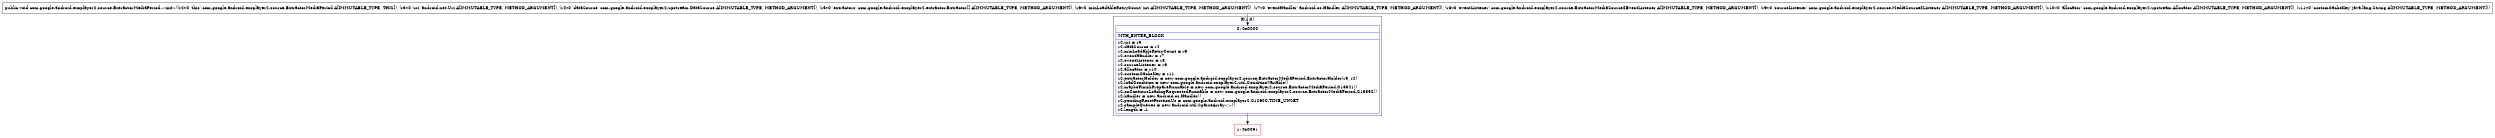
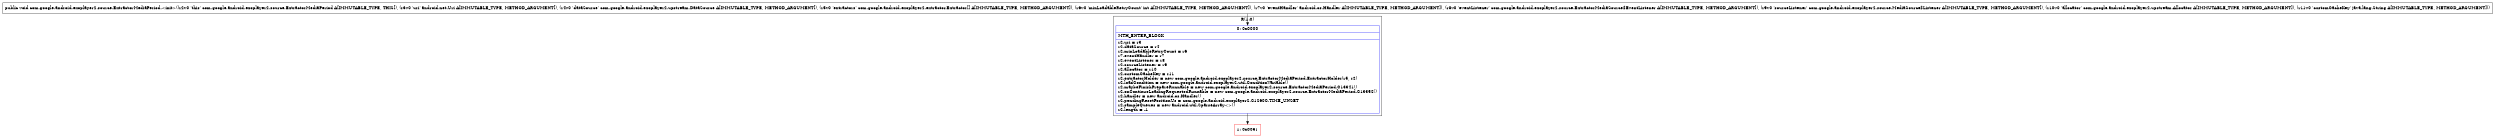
(1141, 56) -> (1141, 56)
